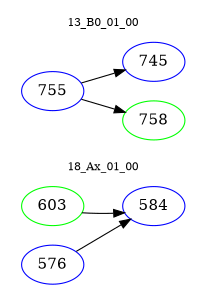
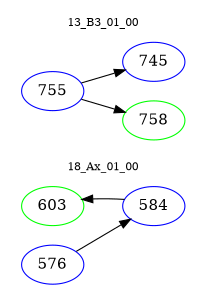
(103, 23) -> (103, 23)
(98, 213) -> (109, 199)
